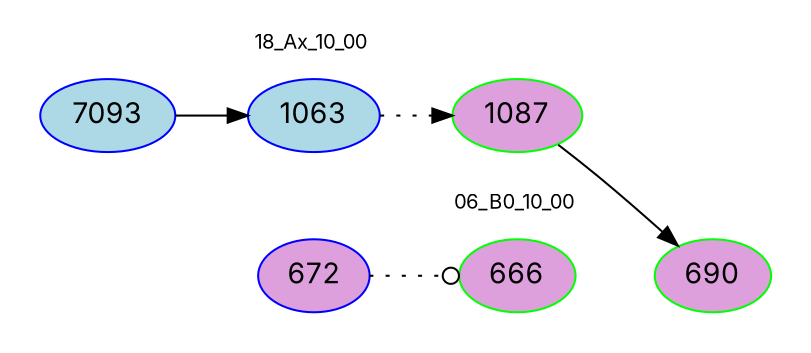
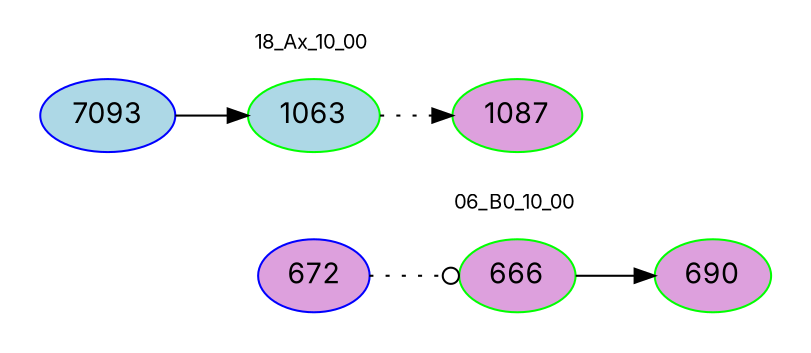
(314, 116) -> (314, 116)
(624, 198) -> (605, 276)
